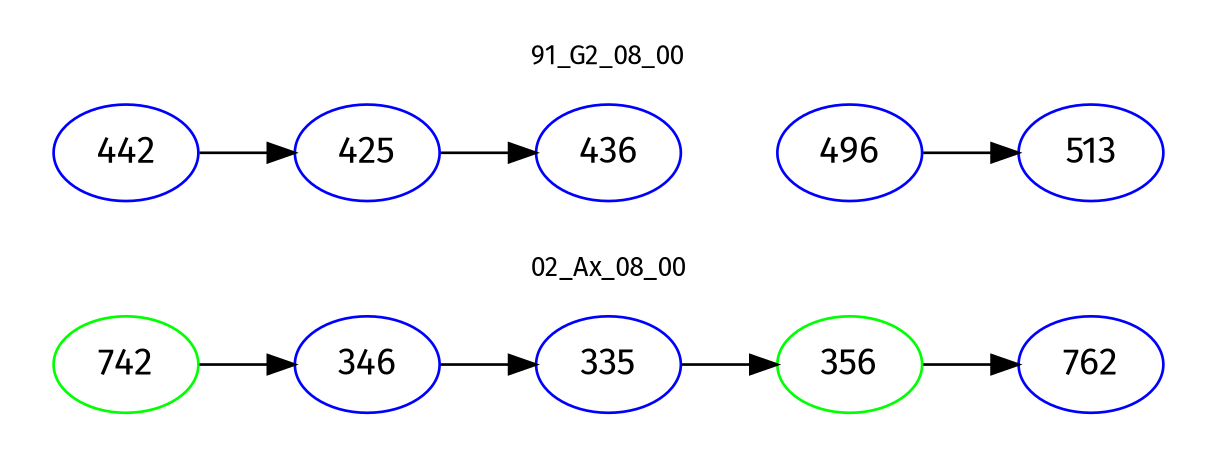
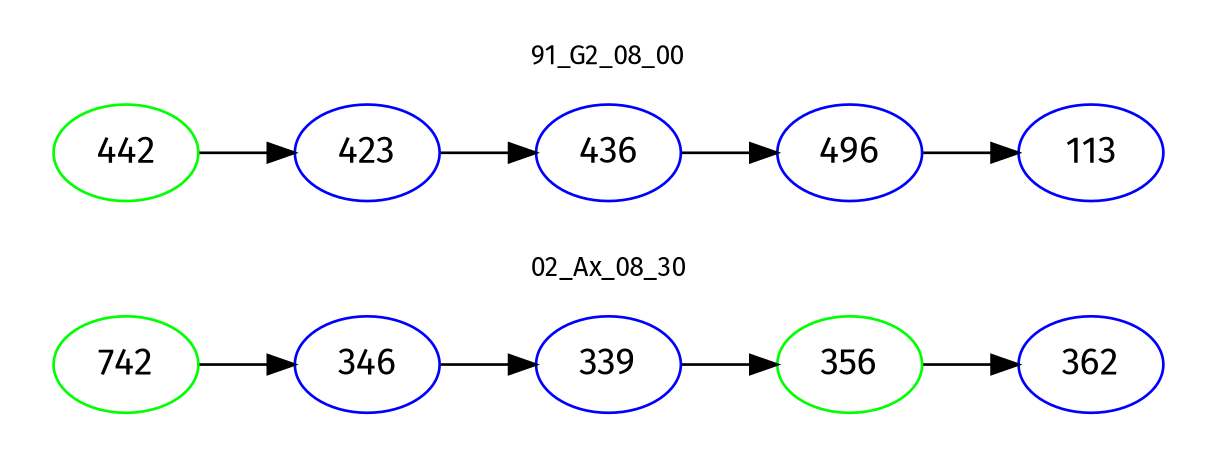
(126, 153) -> (126, 153)
(367, 153) -> (367, 153)
none -> (716, 153)
(1091, 153) -> (1091, 153)
(608, 269) -> (608, 269)
(608, 365) -> (608, 365)
(1091, 365) -> (1091, 365)
